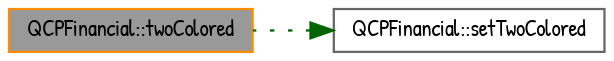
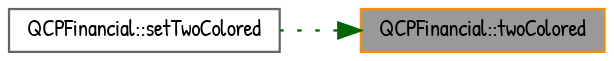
(282, 30) -> (309, 30)
